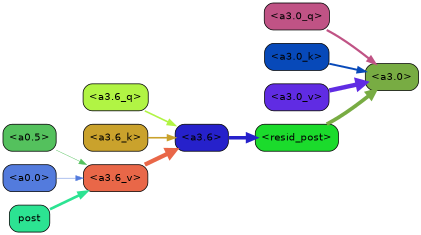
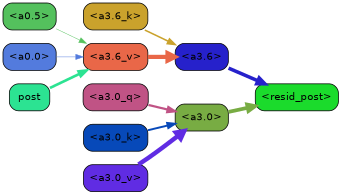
(116, 97) -> none
(349, 111) -> (238, 110)
